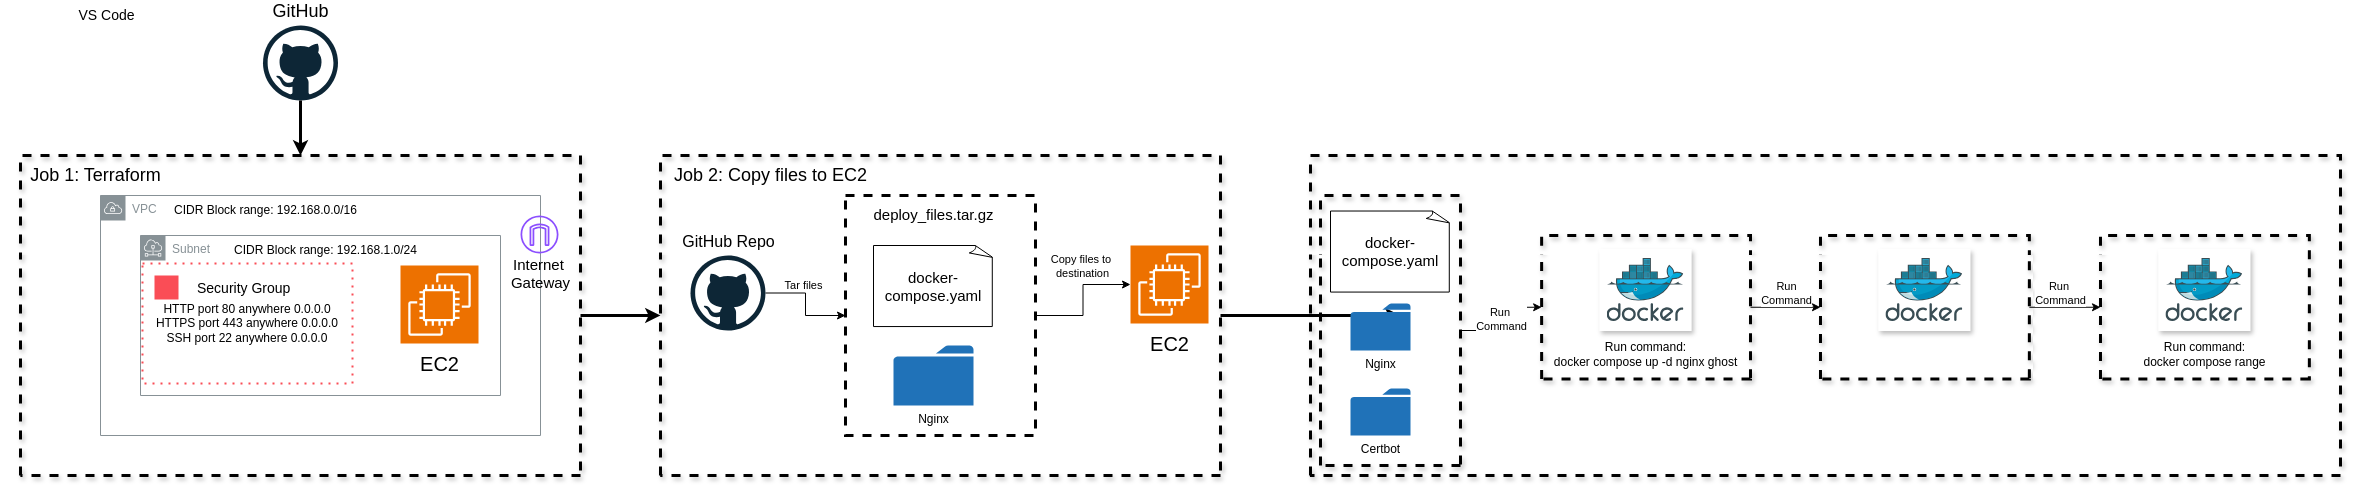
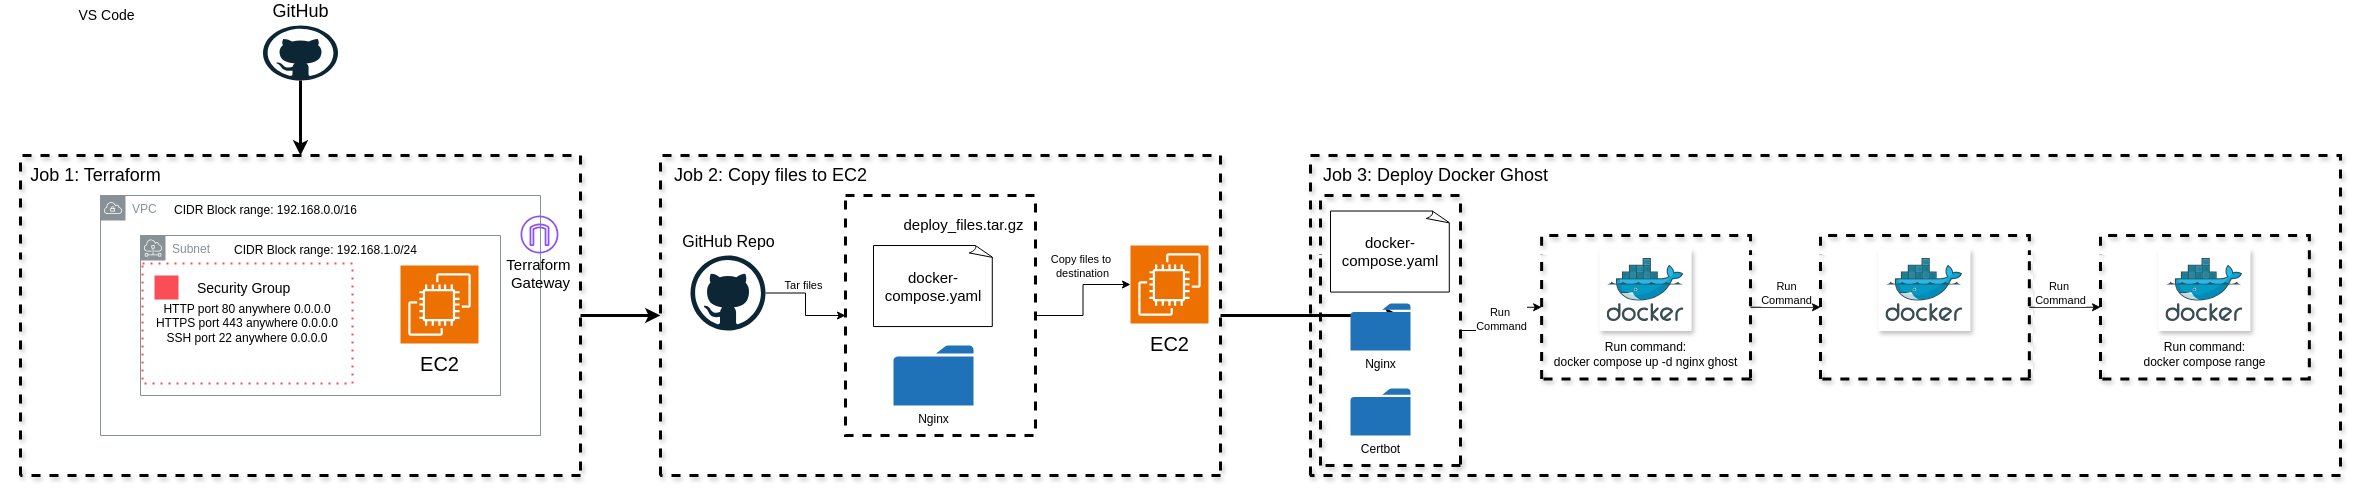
(301, 63) -> (301, 53)
none -> (1436, 176)
(934, 214) -> (964, 224)
(541, 274) -> (541, 274)
